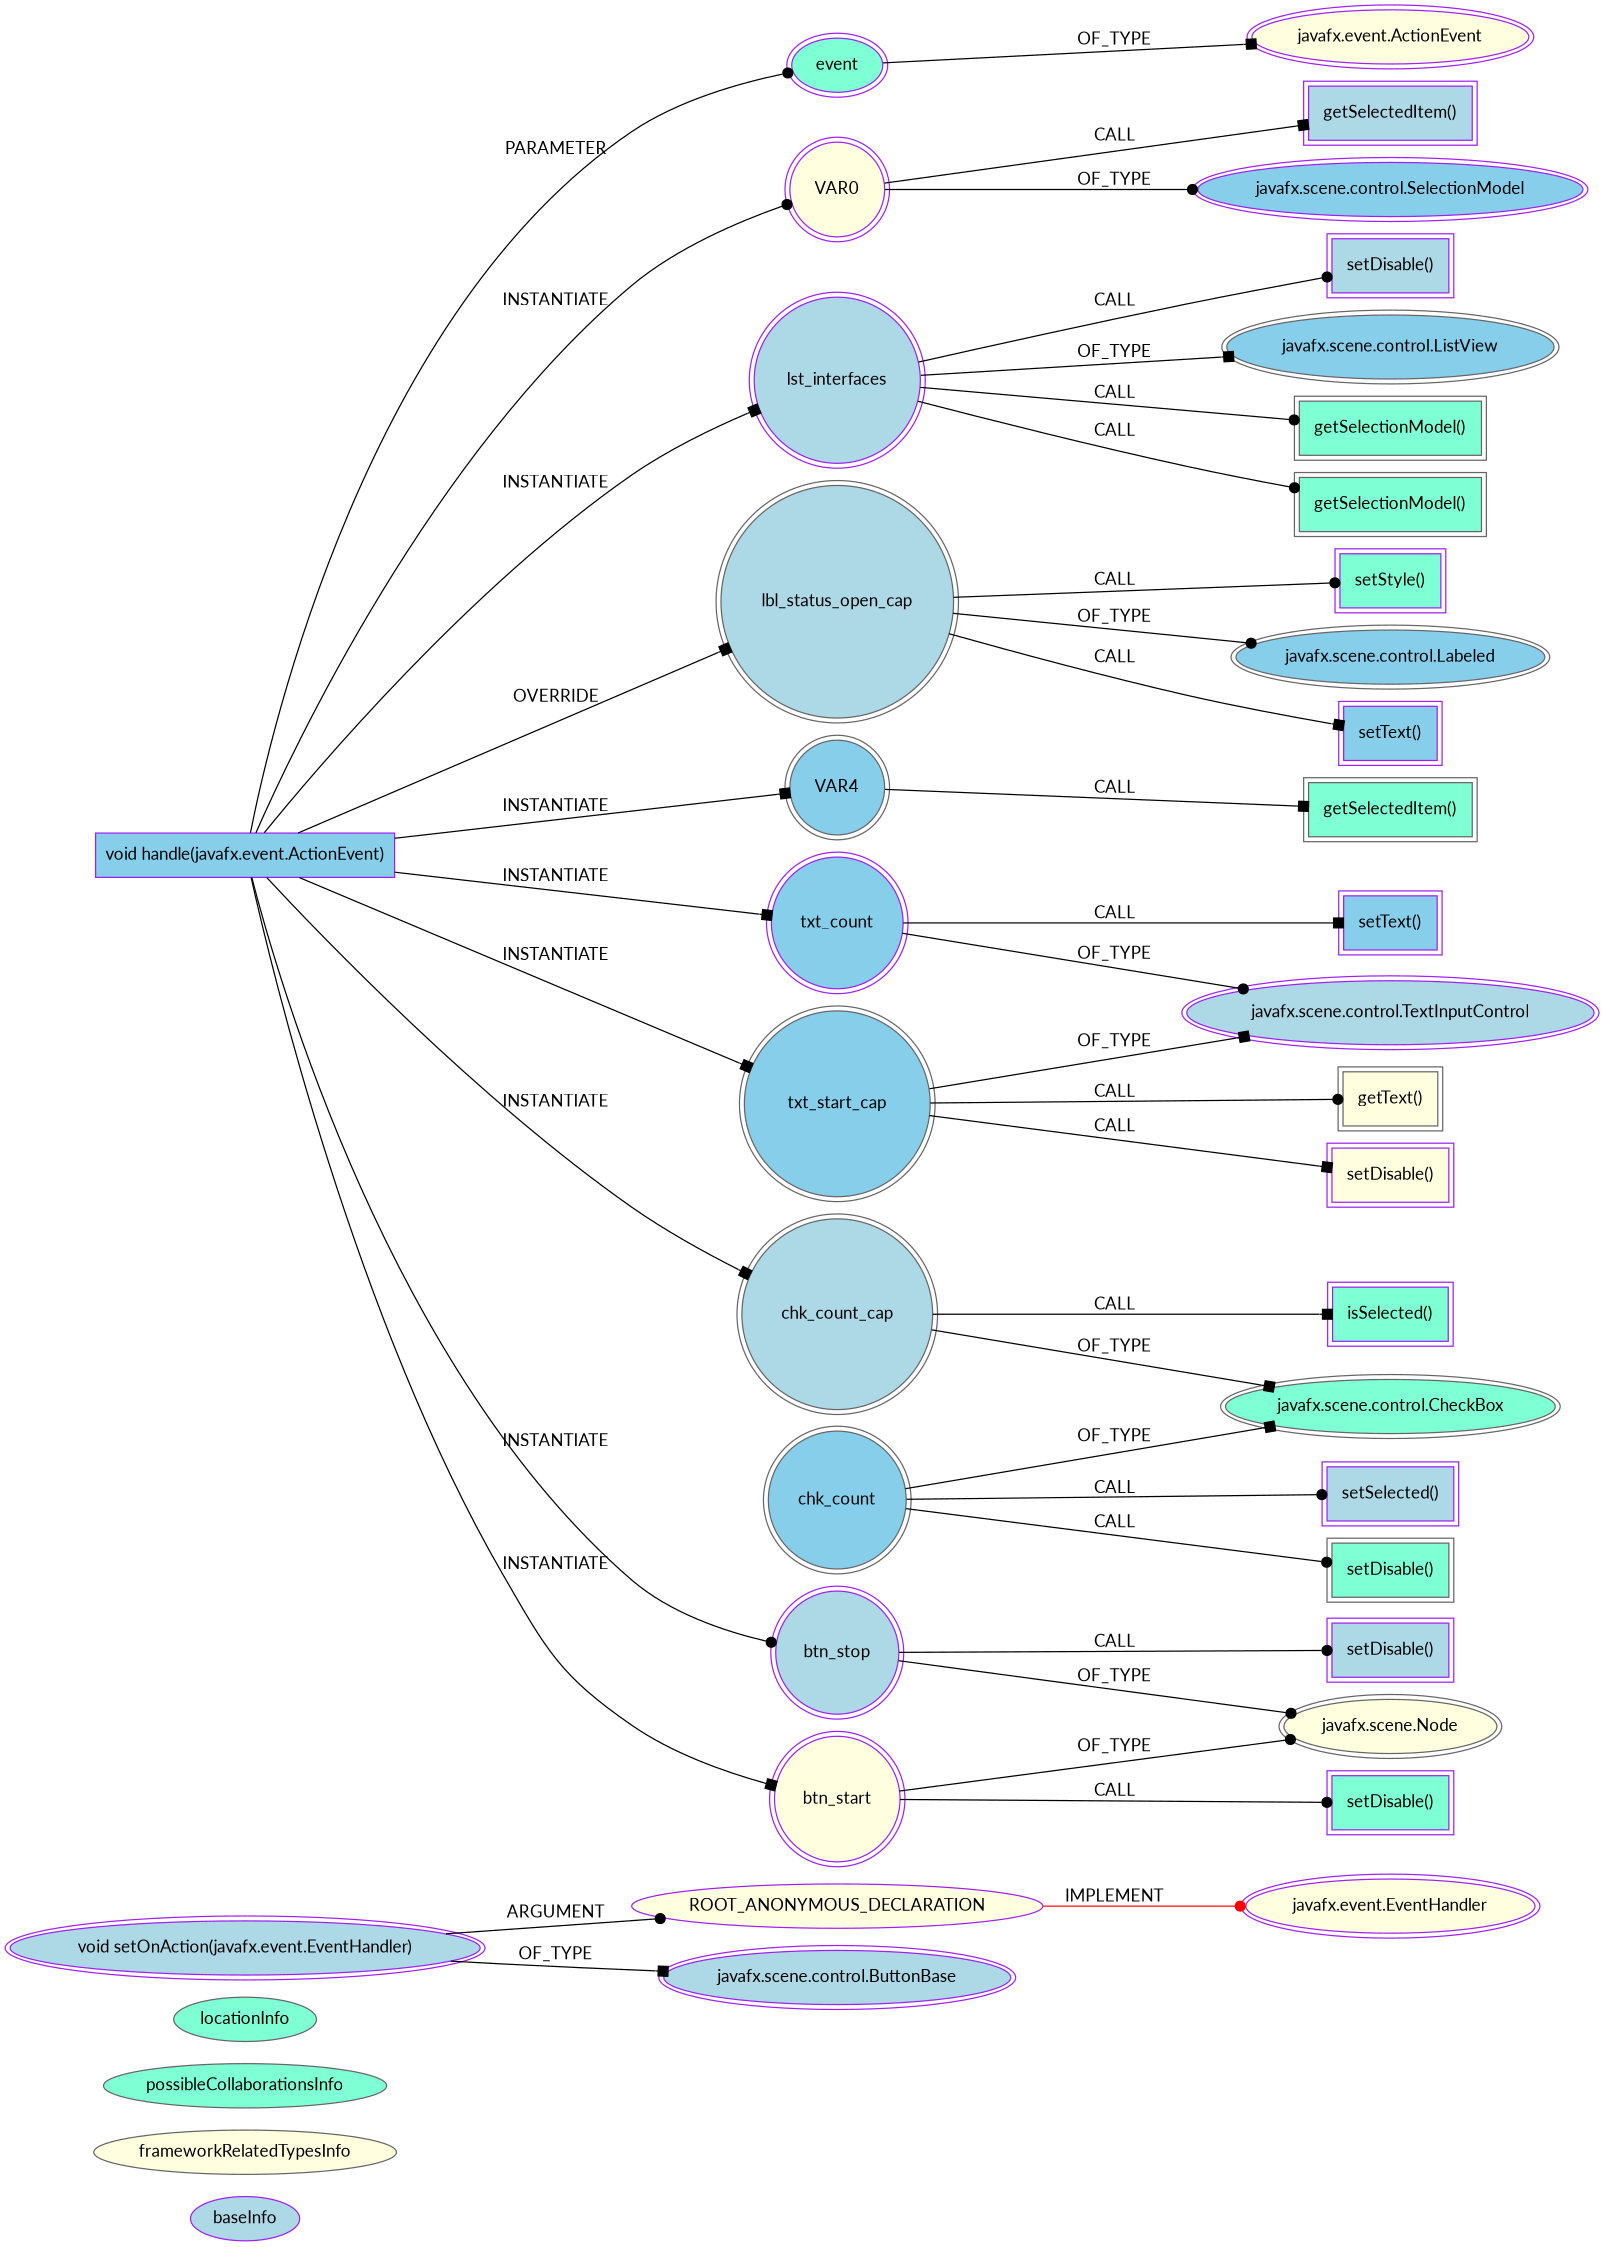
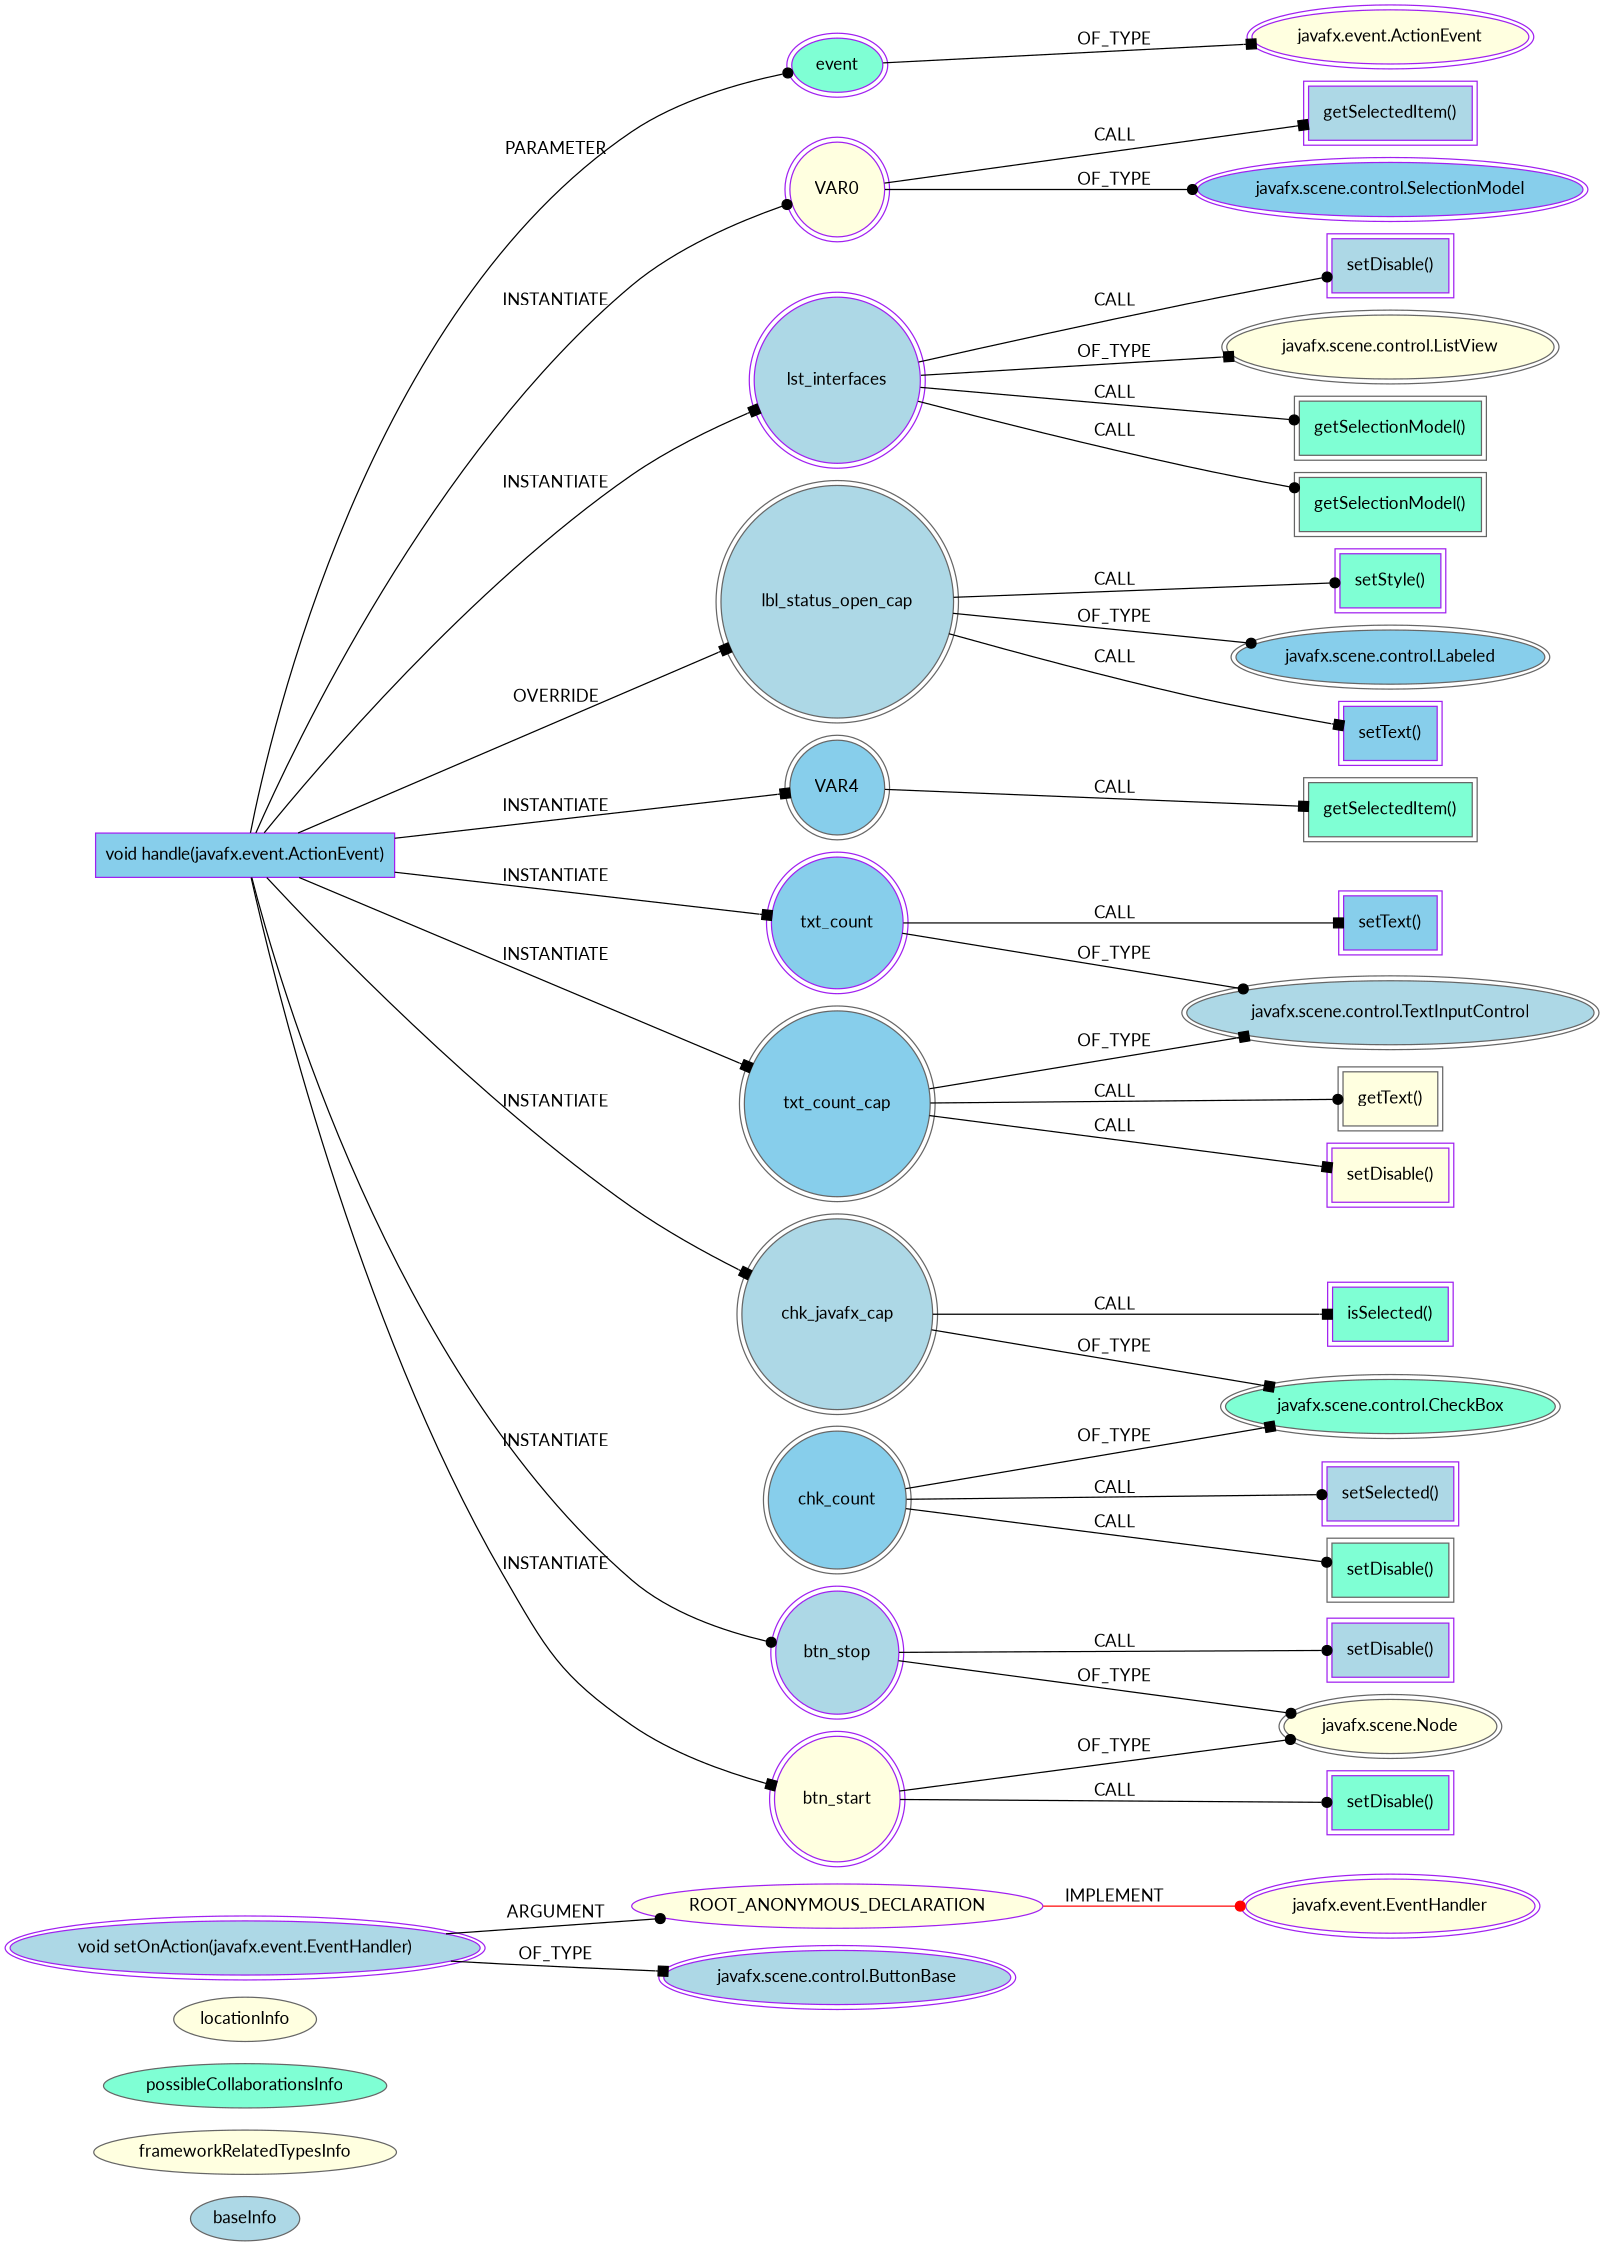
(1390, 347) -> (1390, 347)
(1390, 1013) -> (1390, 1013)
(837, 1104) -> (837, 1104)
(837, 1314) -> (837, 1314)
(245, 2019) -> (245, 2019)
(245, 2219) -> (245, 2219)
